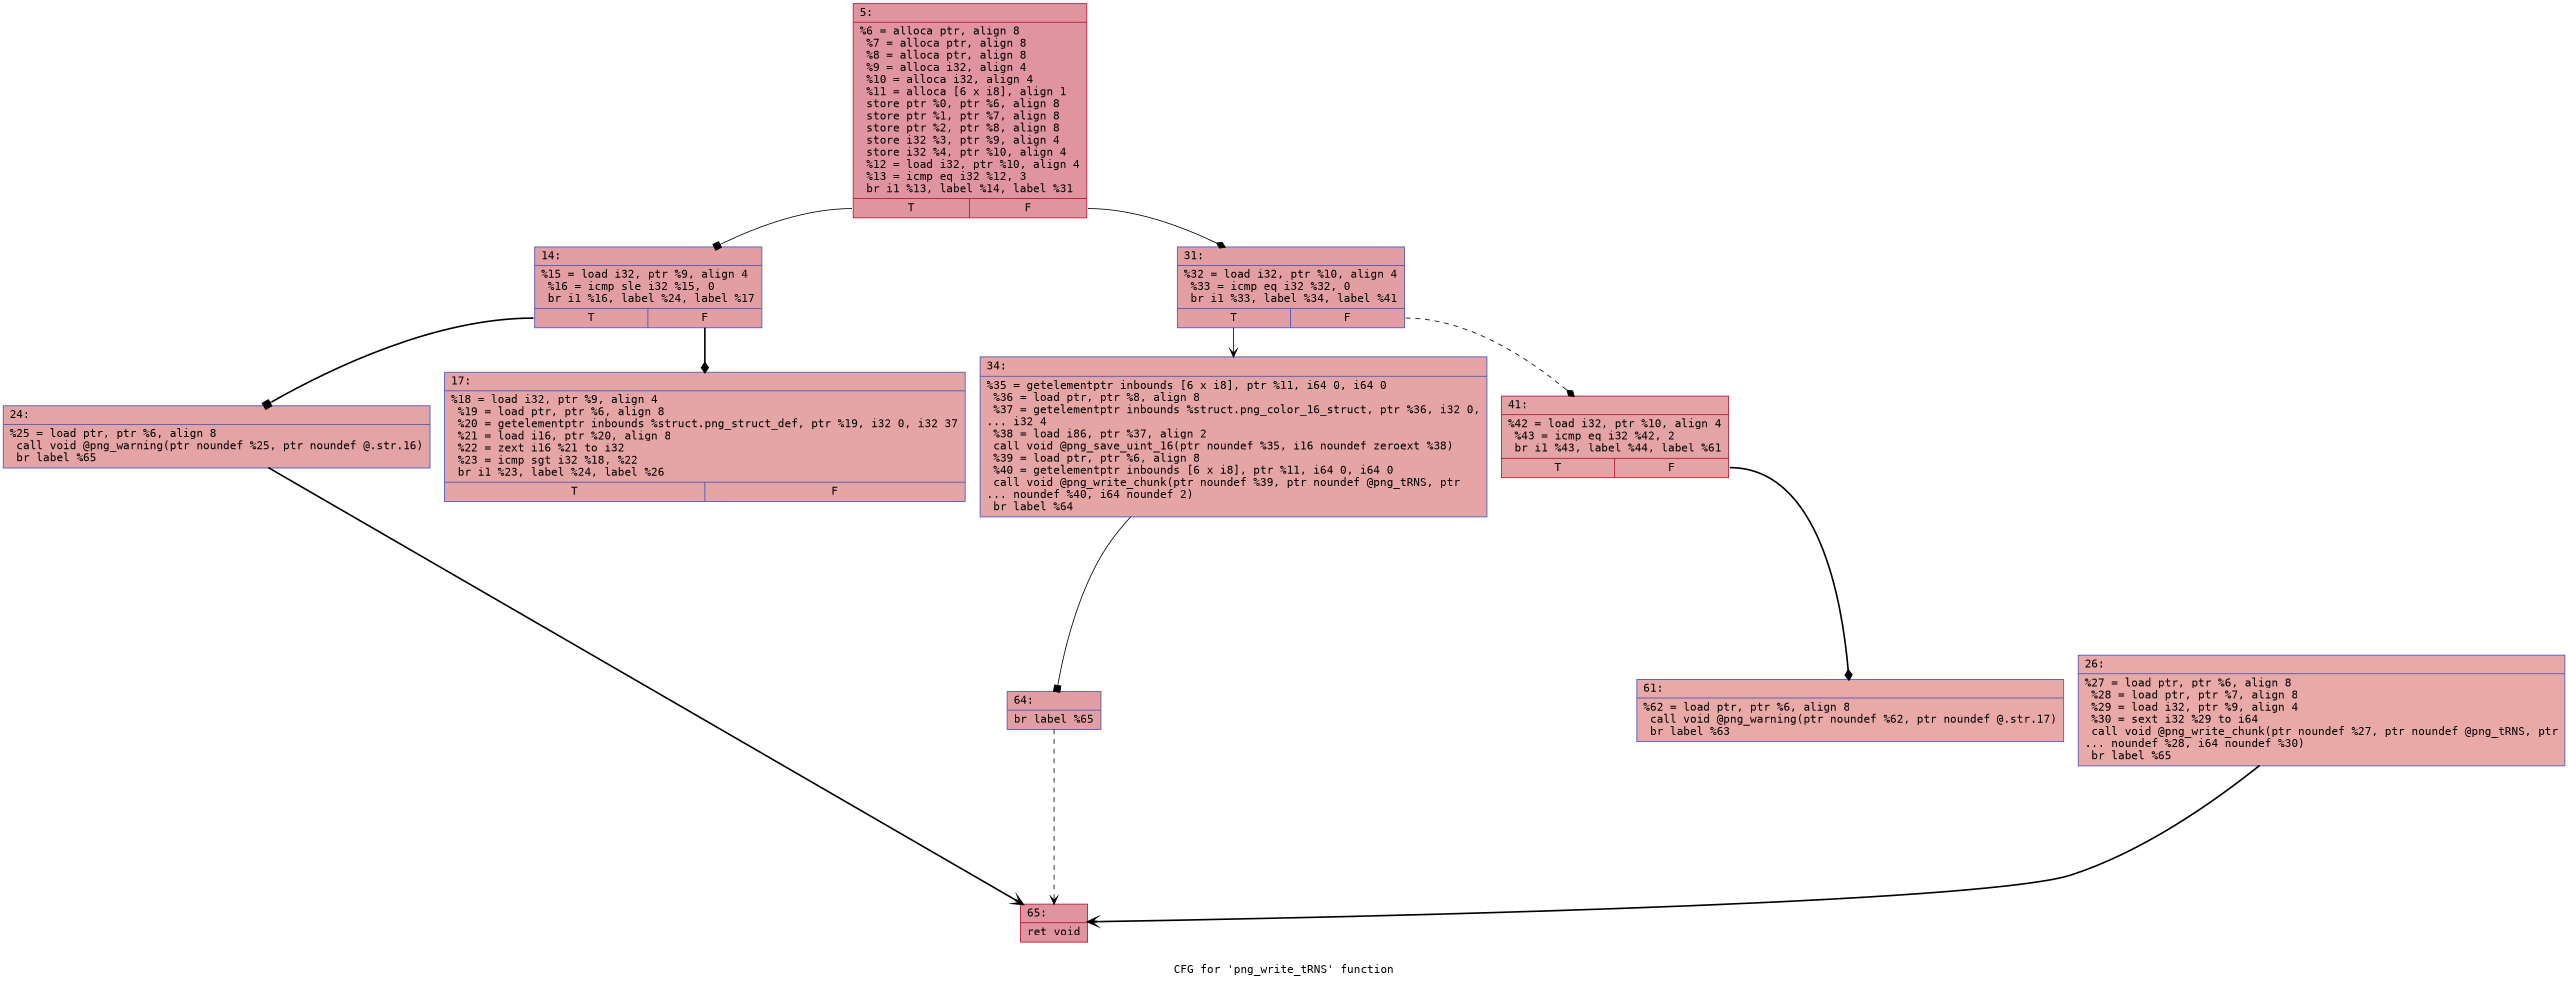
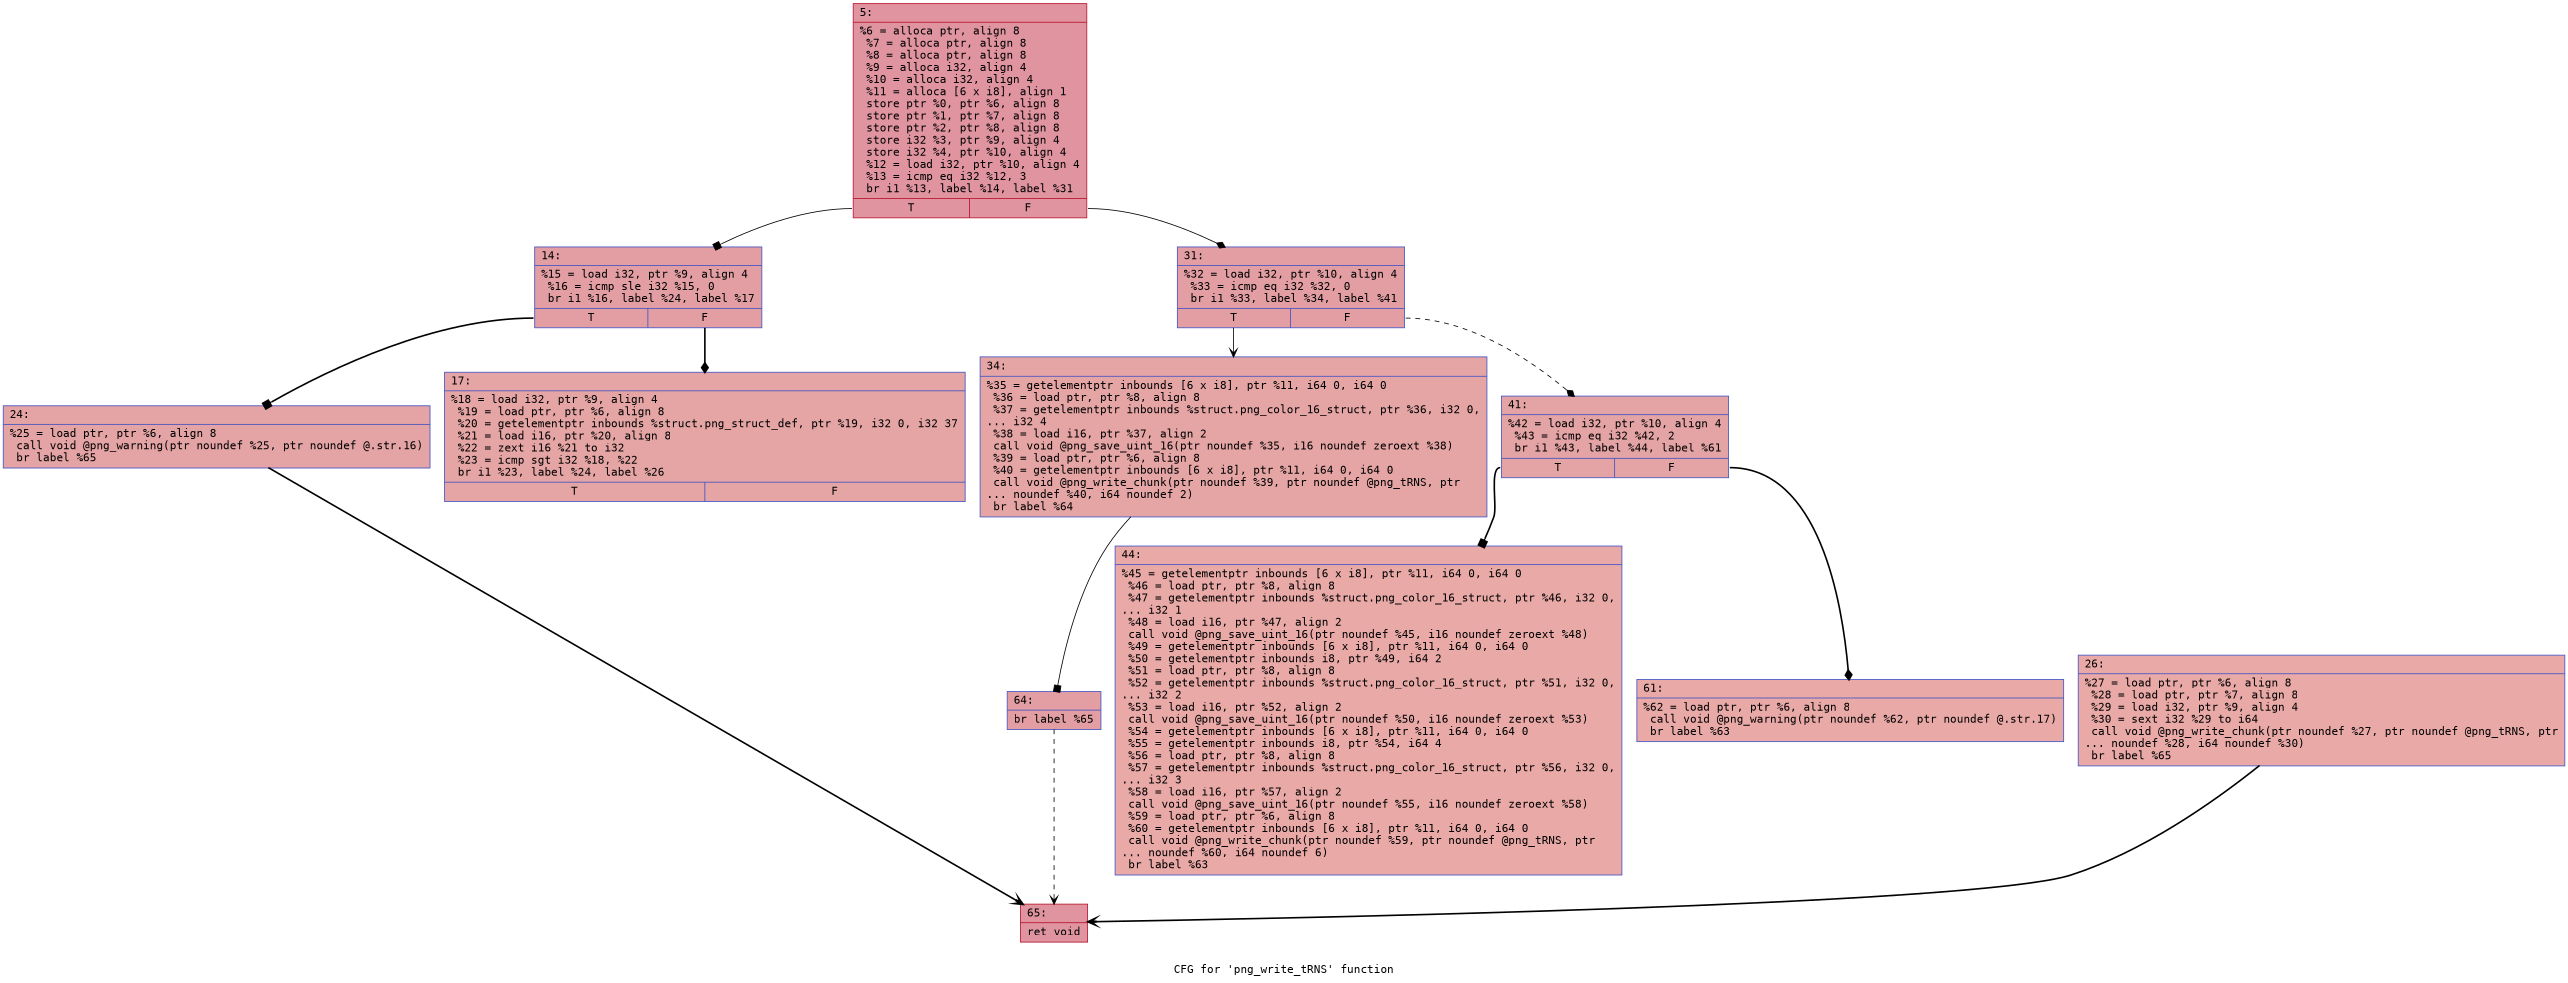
(1097, 434) -> (1097, 434)
(1615, 437) -> (1615, 437)
none -> (1369, 711)
